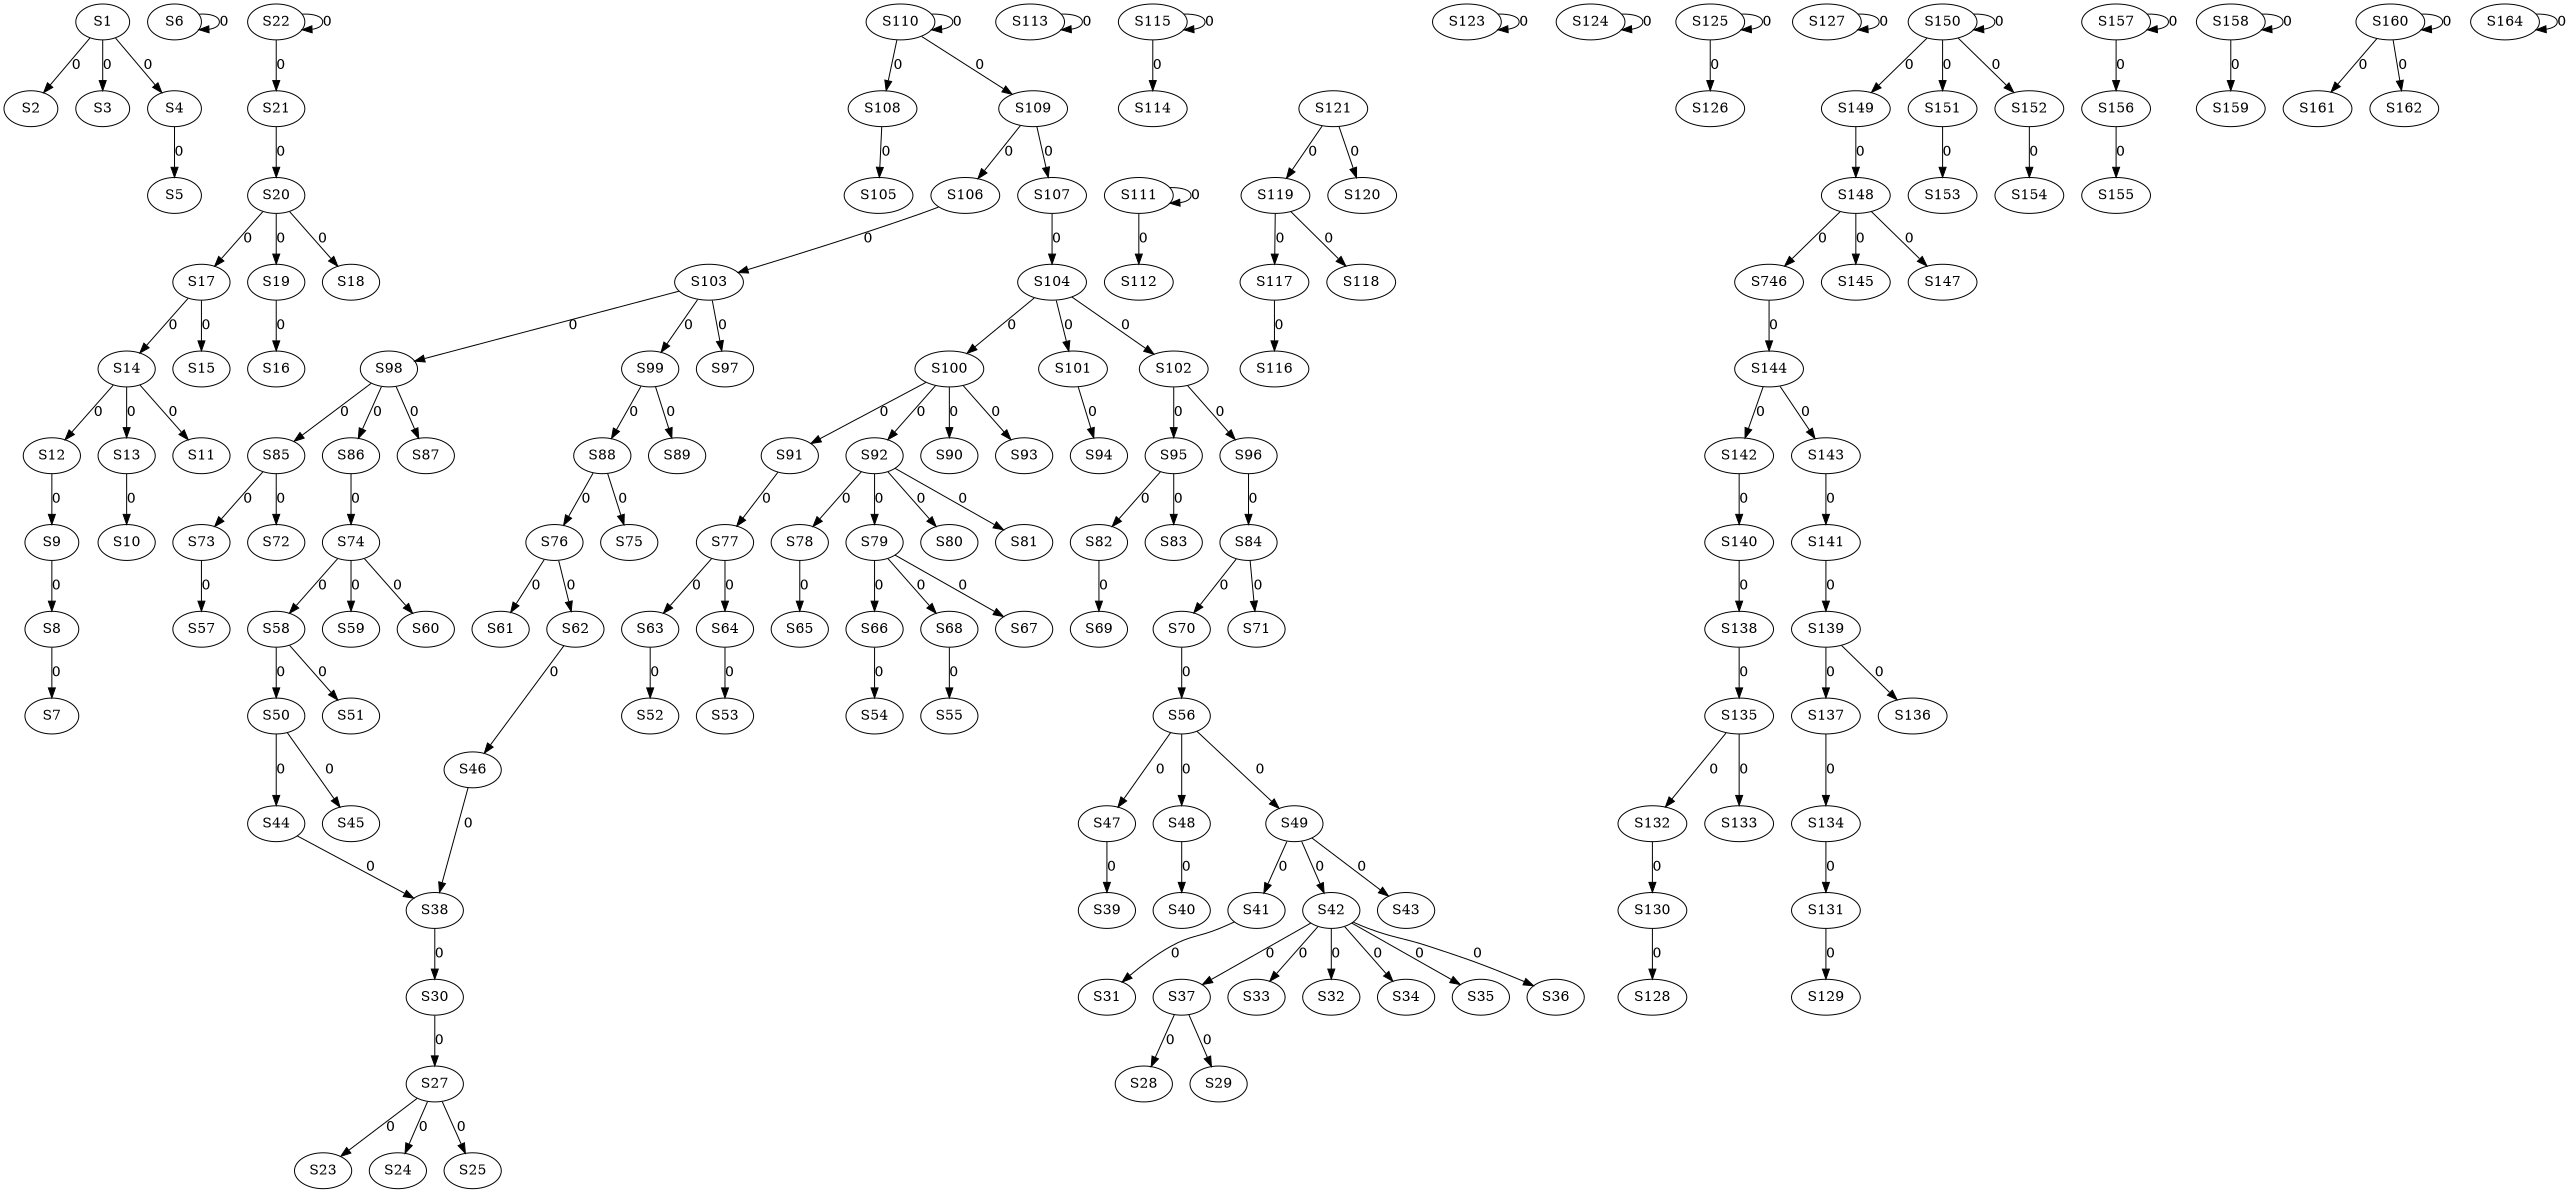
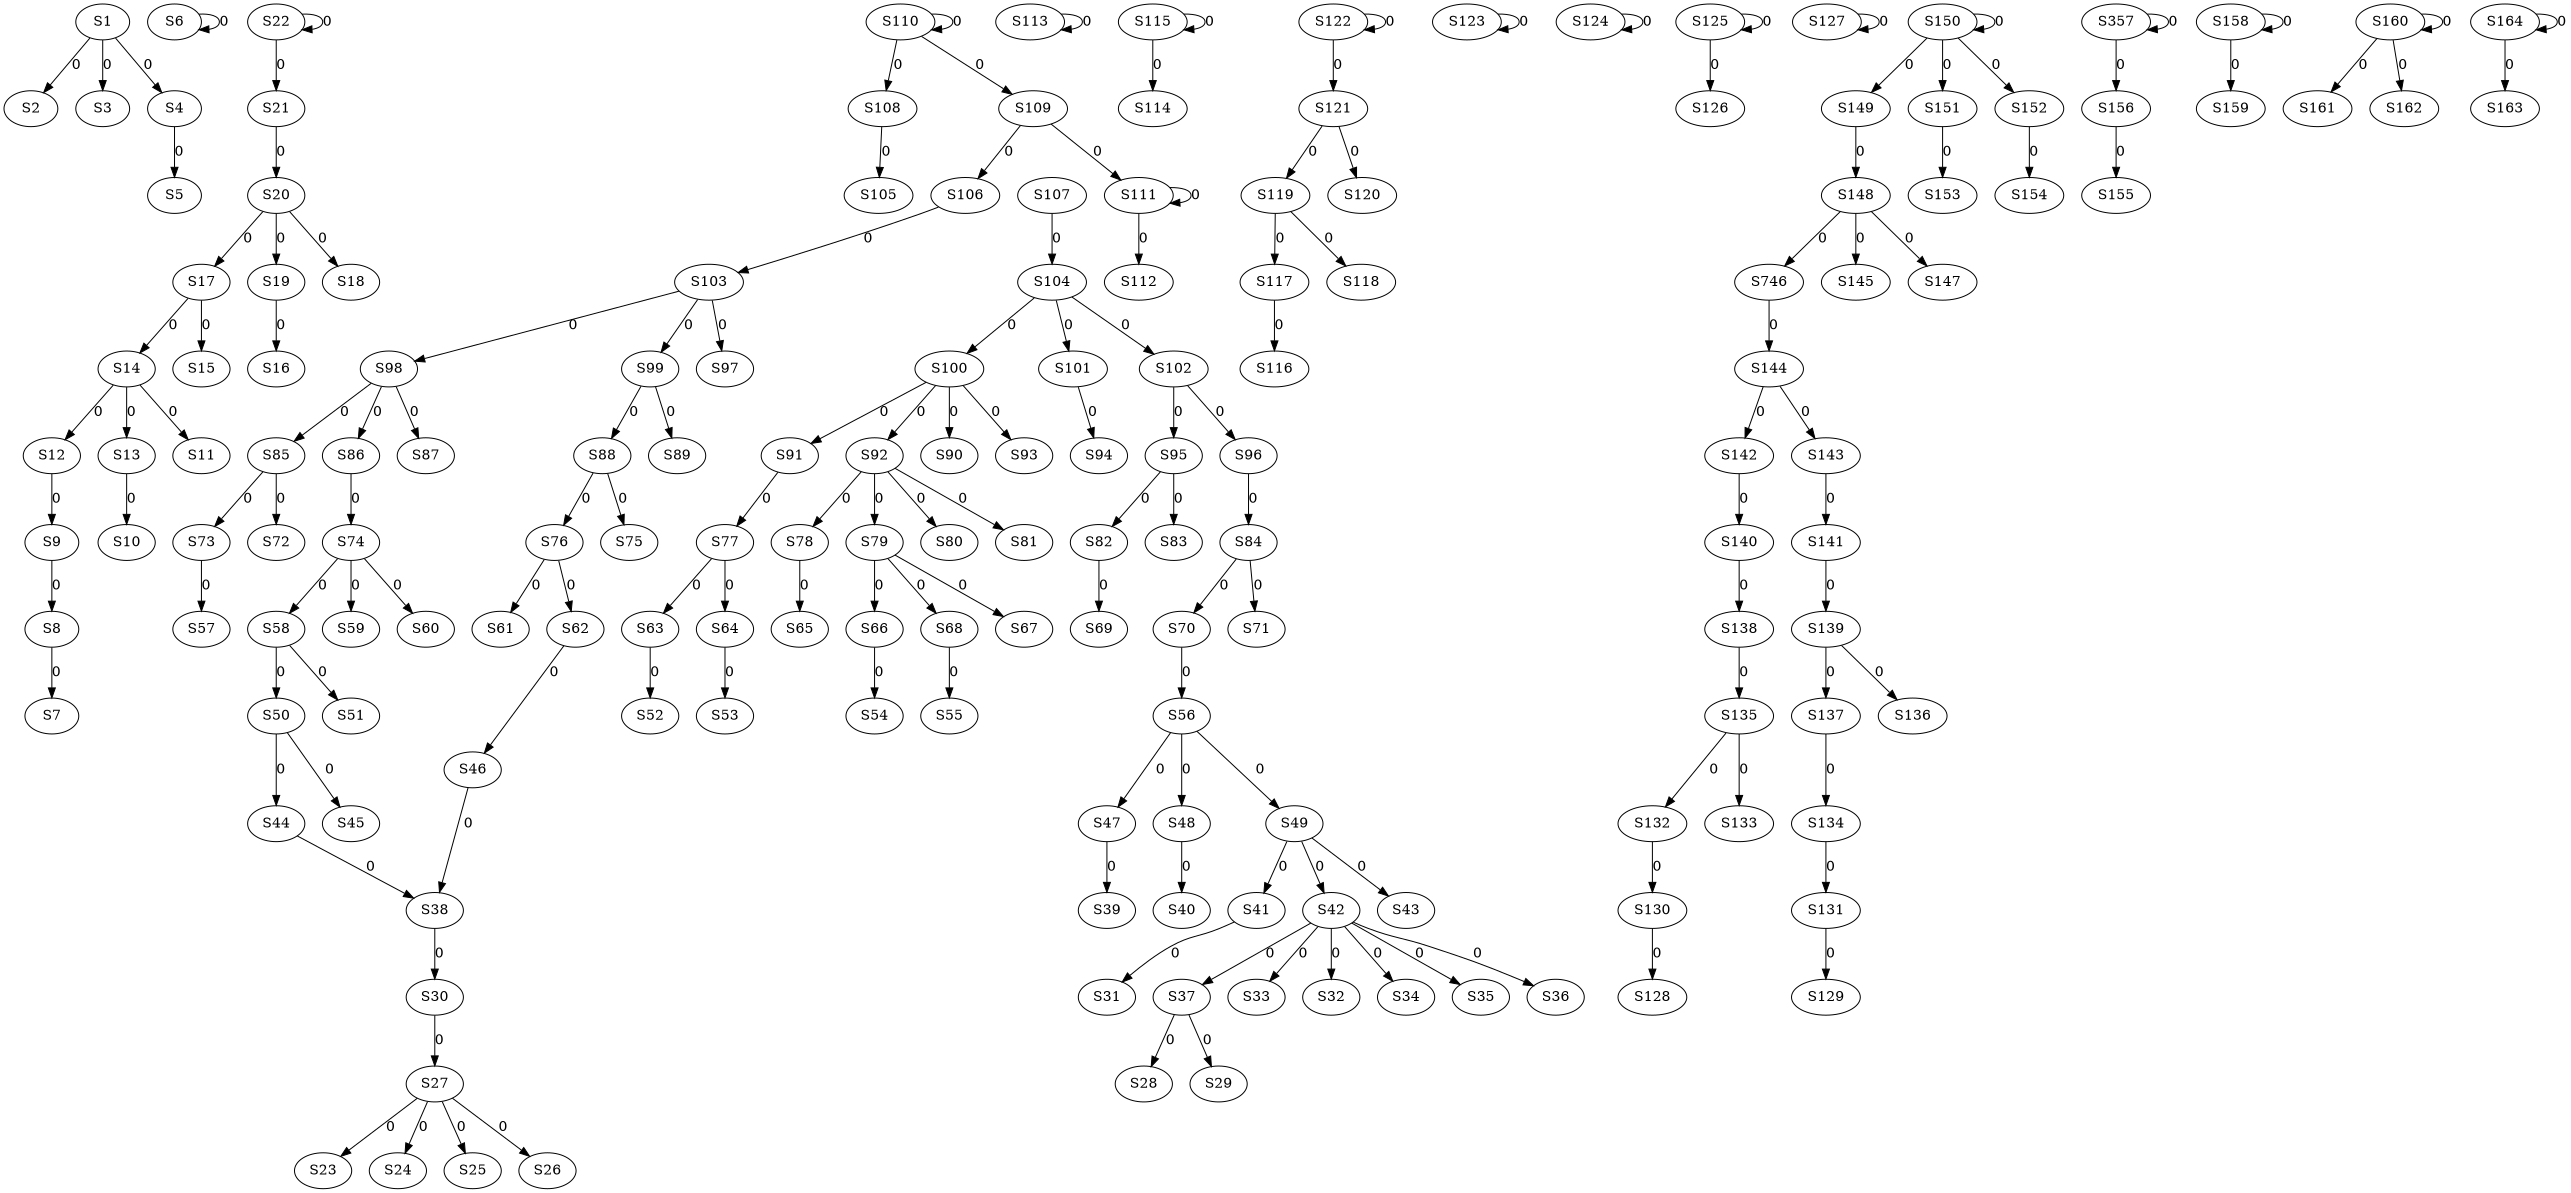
none -> (1333, 22)
(2116, 22) -> (2116, 22)
none -> (2505, 109)
(1041, 147) -> (1082, 149)
none -> (547, 1171)
